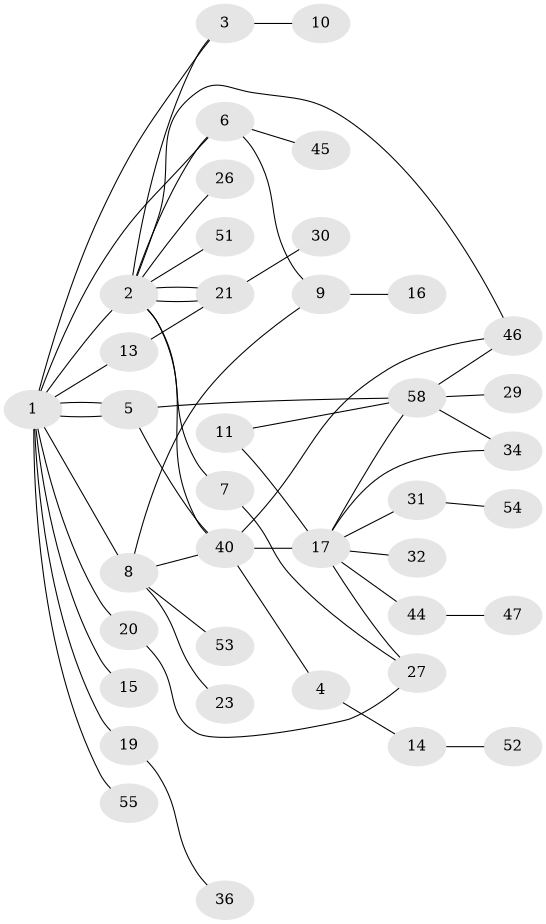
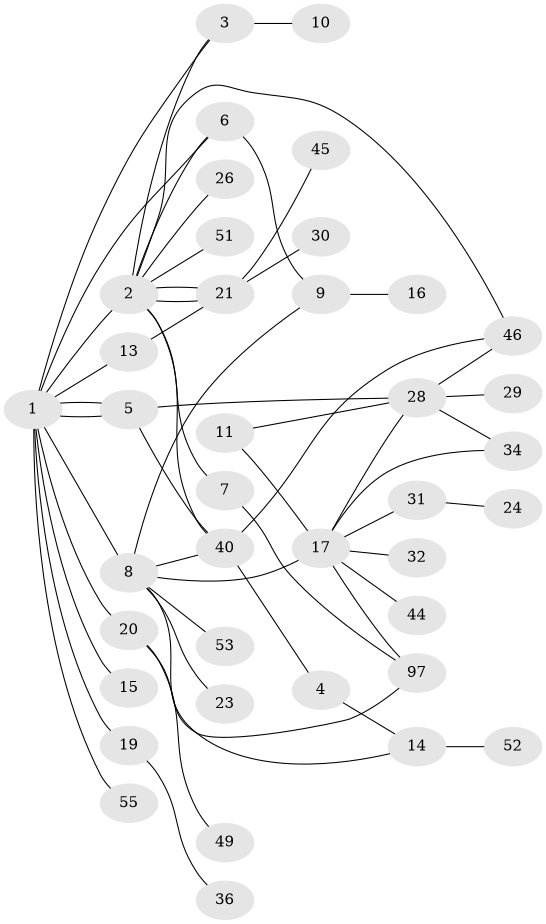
(273, 136) -> (283, 220)
(417, 398) -> (417, 398)
(513, 509) -> (513, 509)
(280, 548) -> (230, 580)
(513, 615) -> none
(417, 673) -> (417, 673)
none -> (214, 744)
none -> (225, 843)
